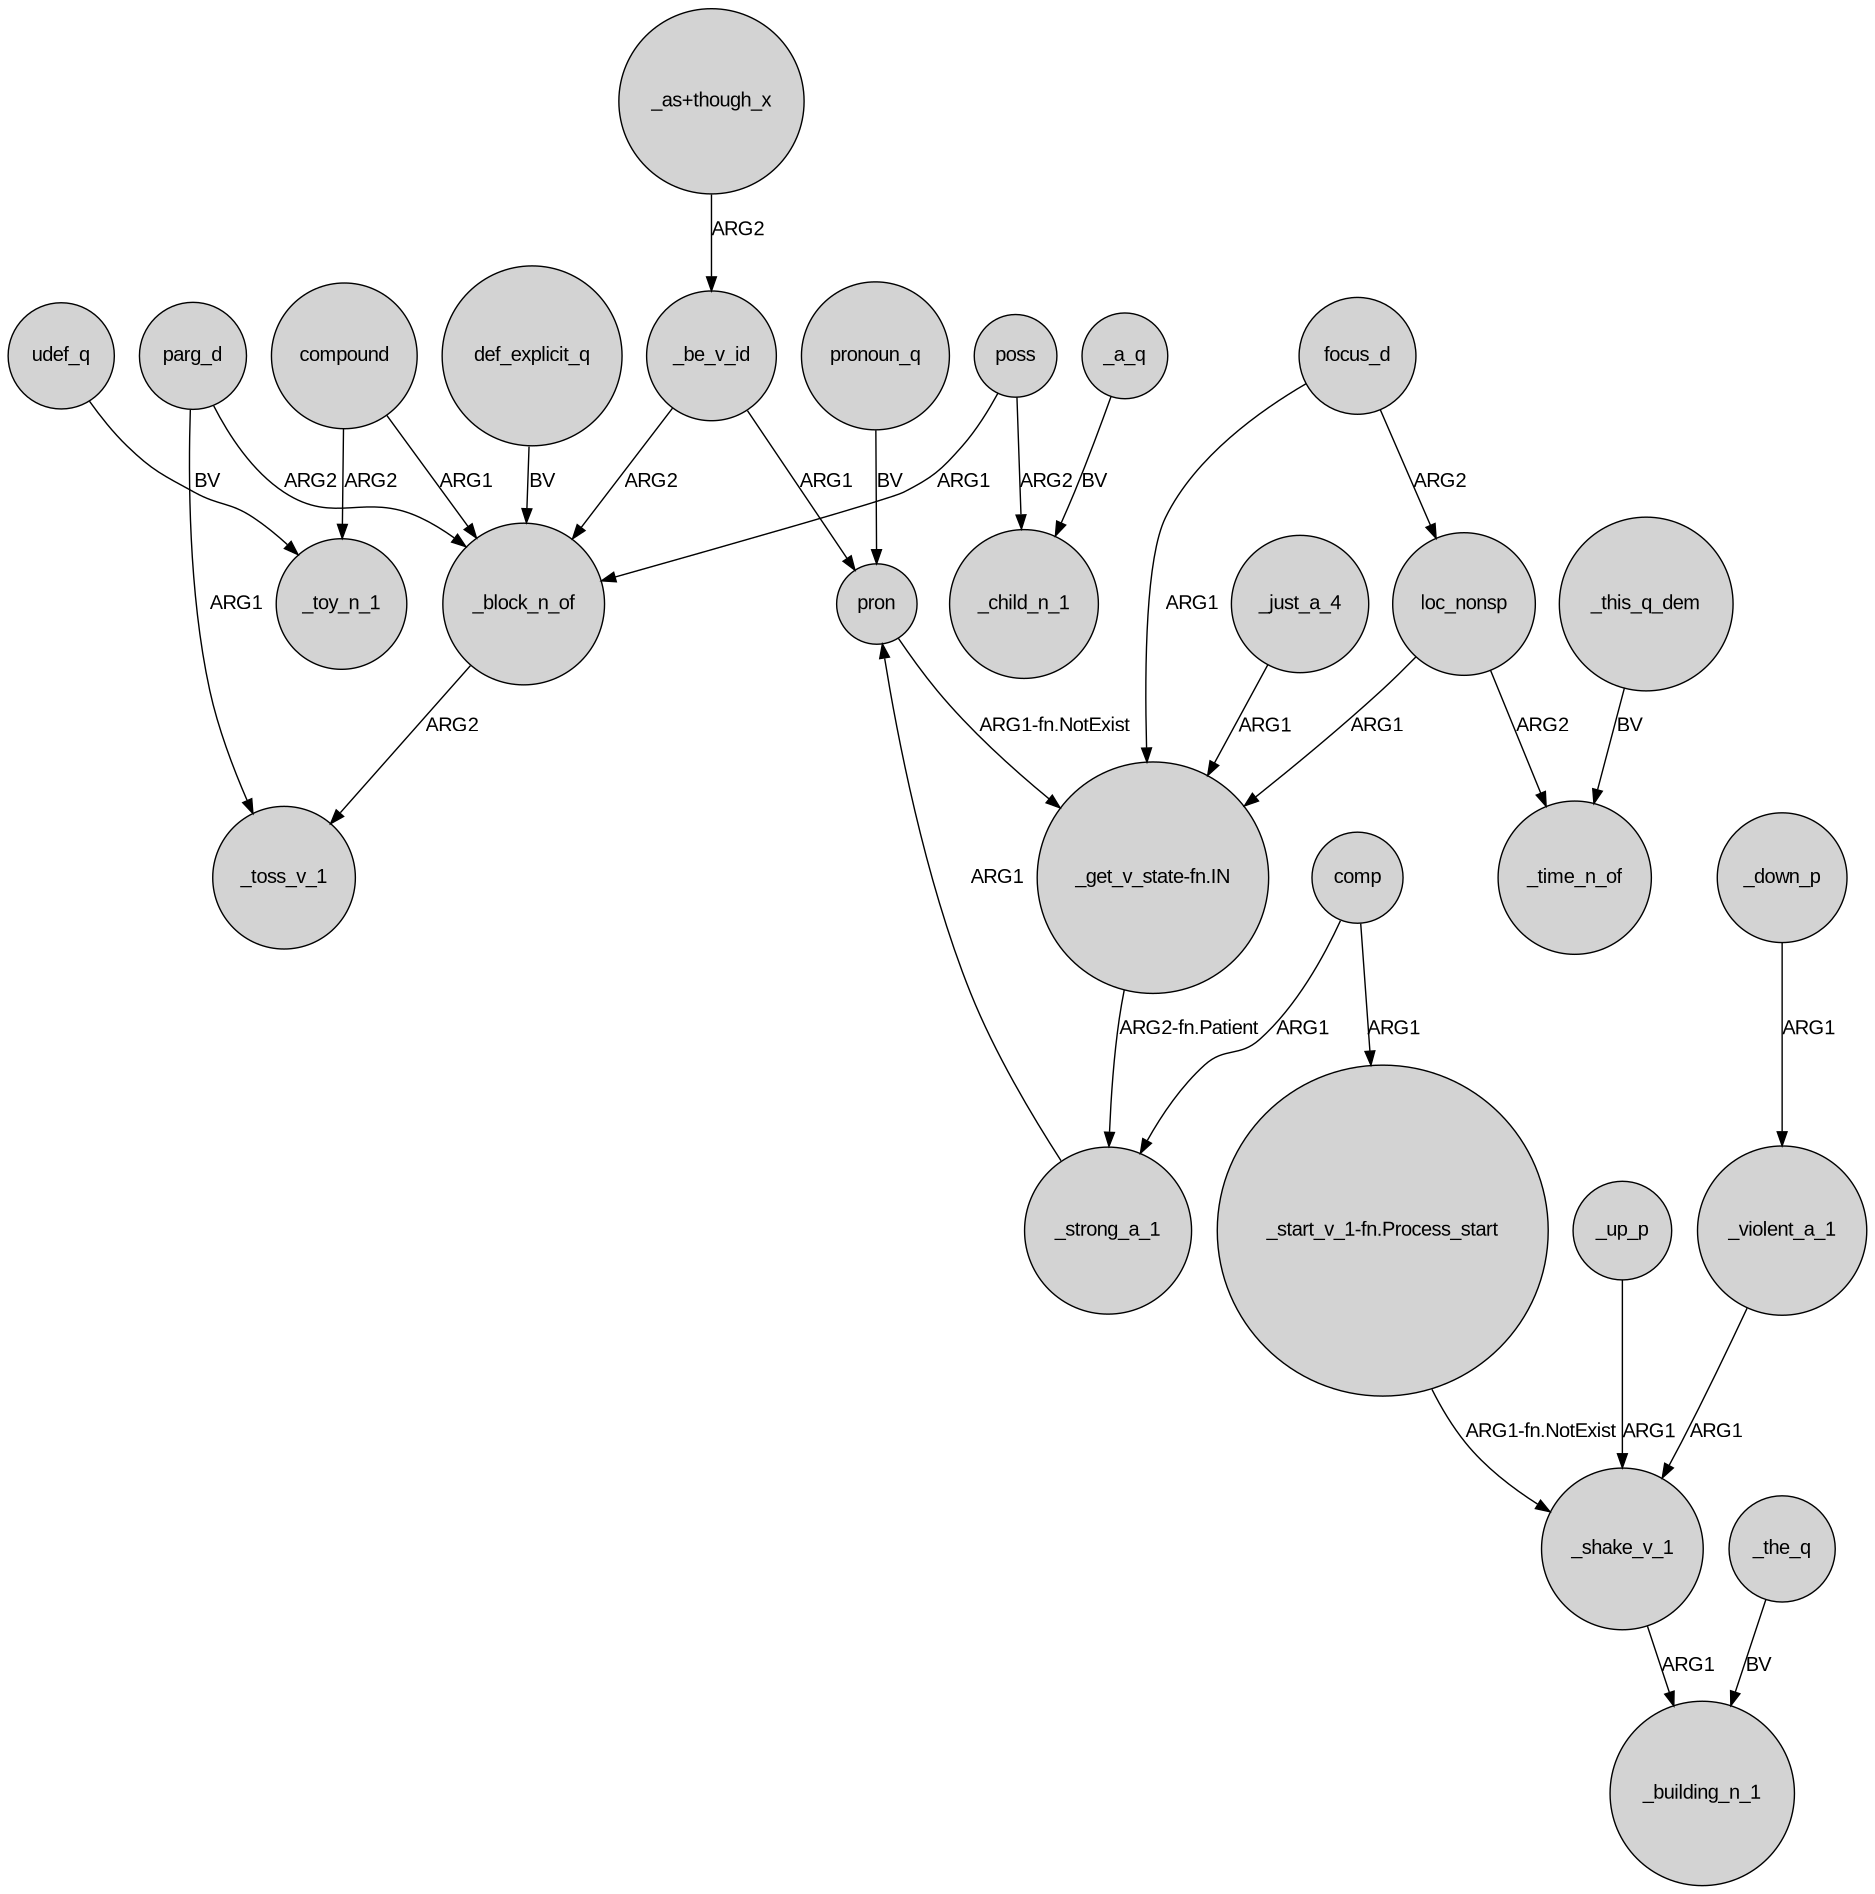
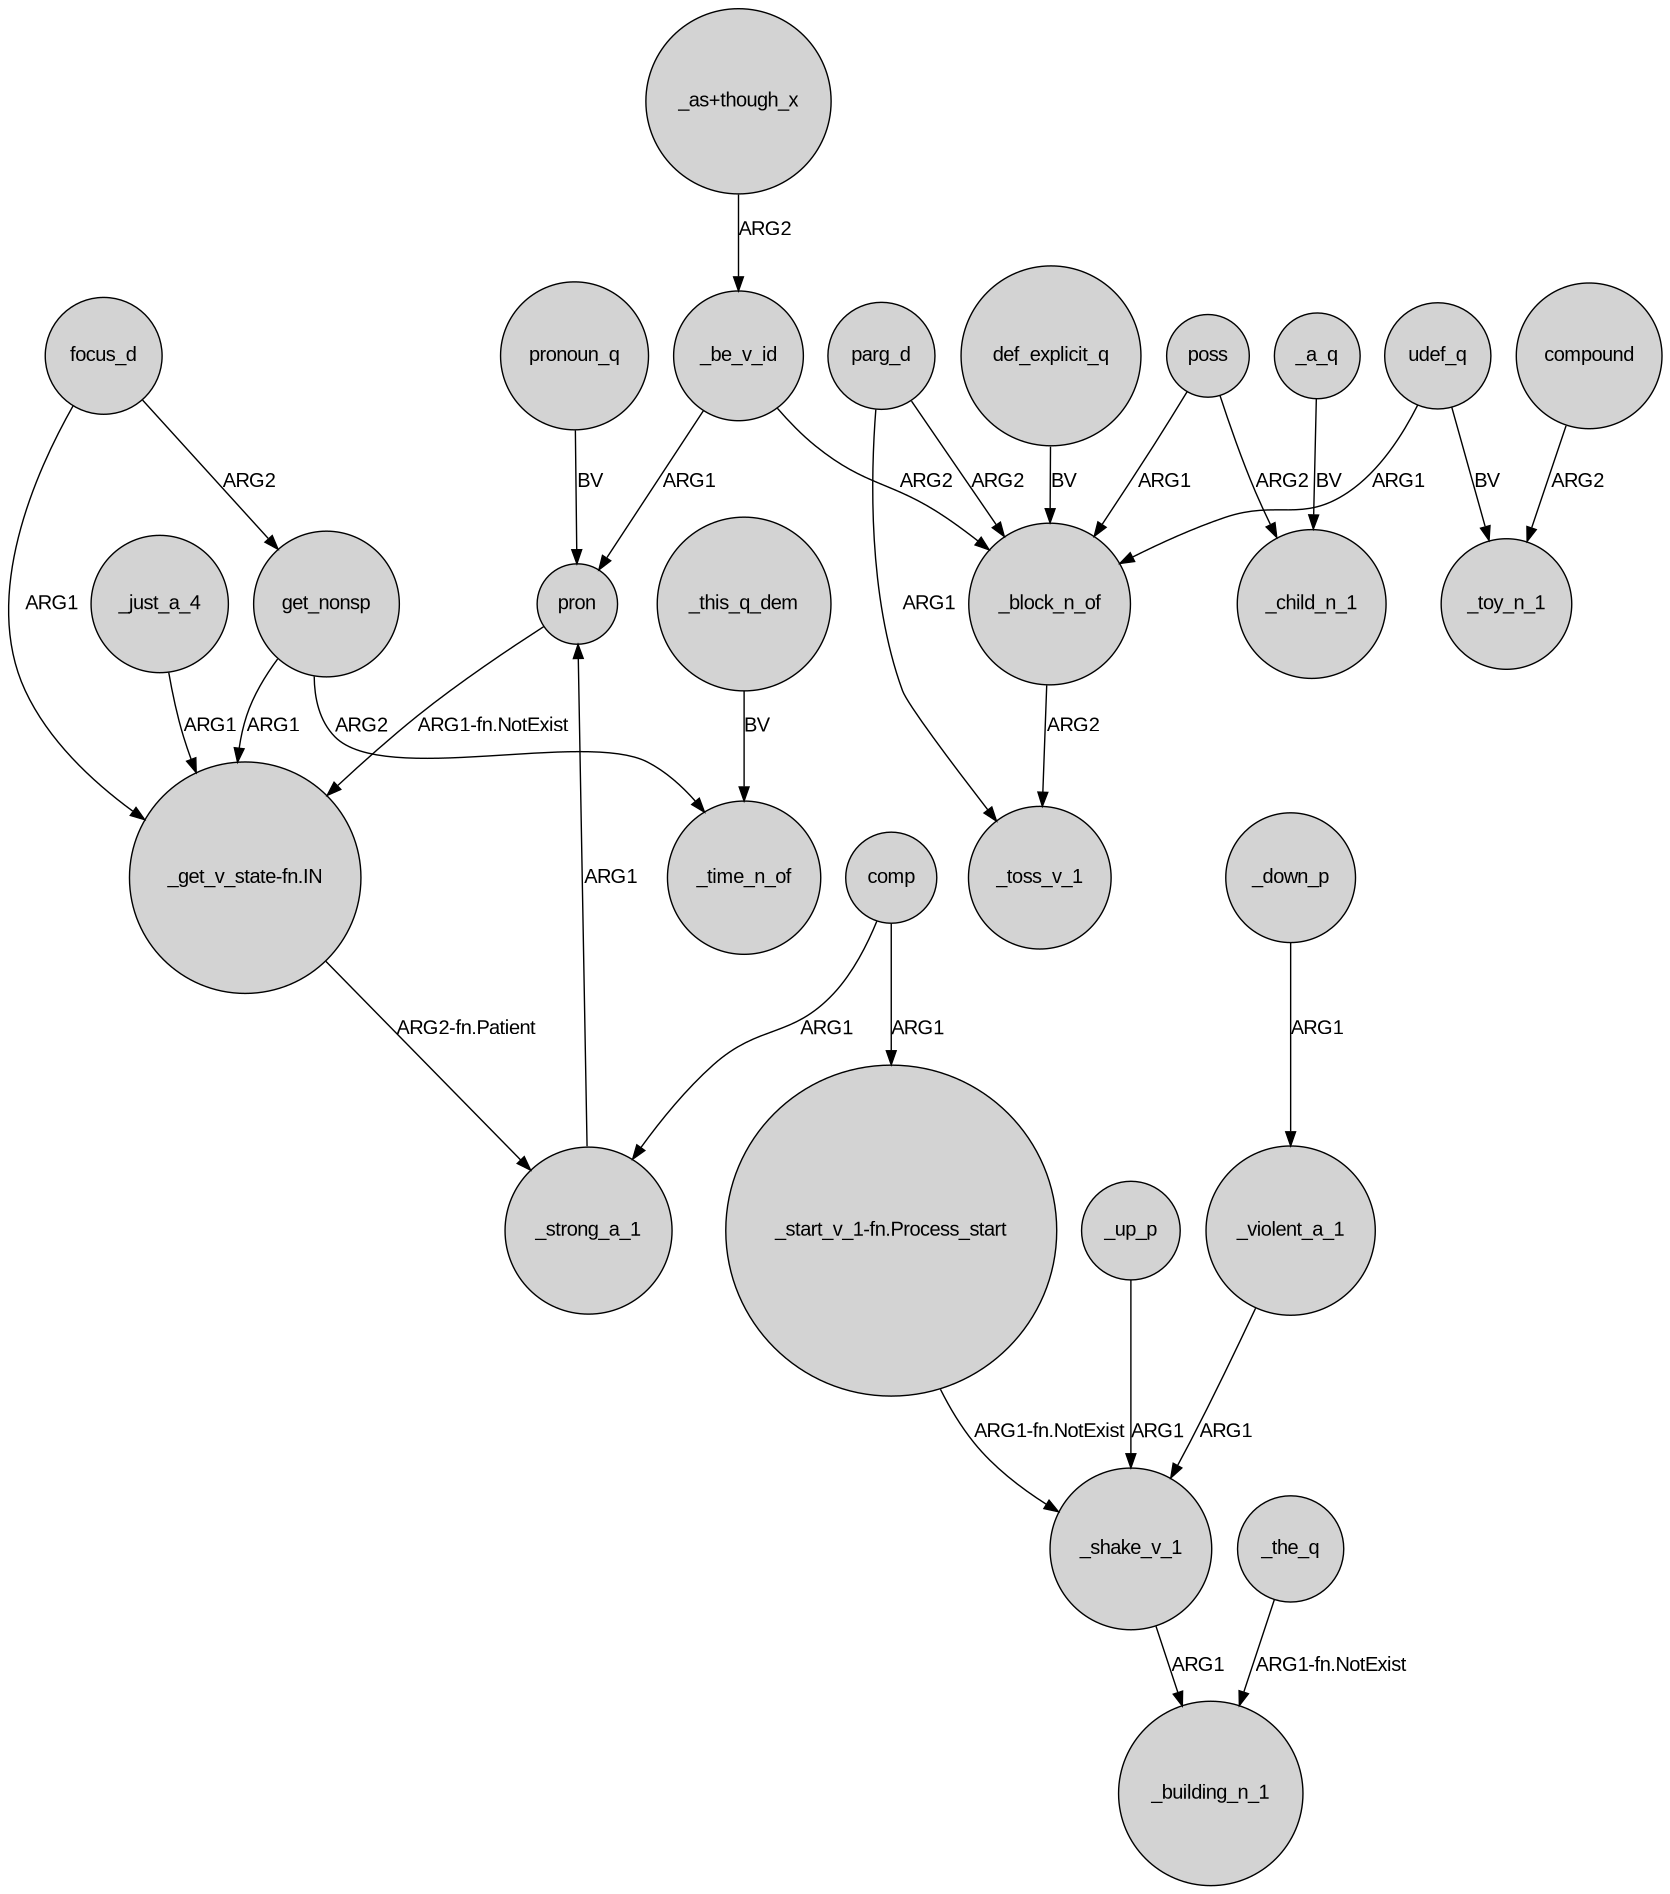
(427, 471) -> (1294, 510)
(1464, 604) -> (326, 604)
(1759, 1666) -> (1331, 1666)
